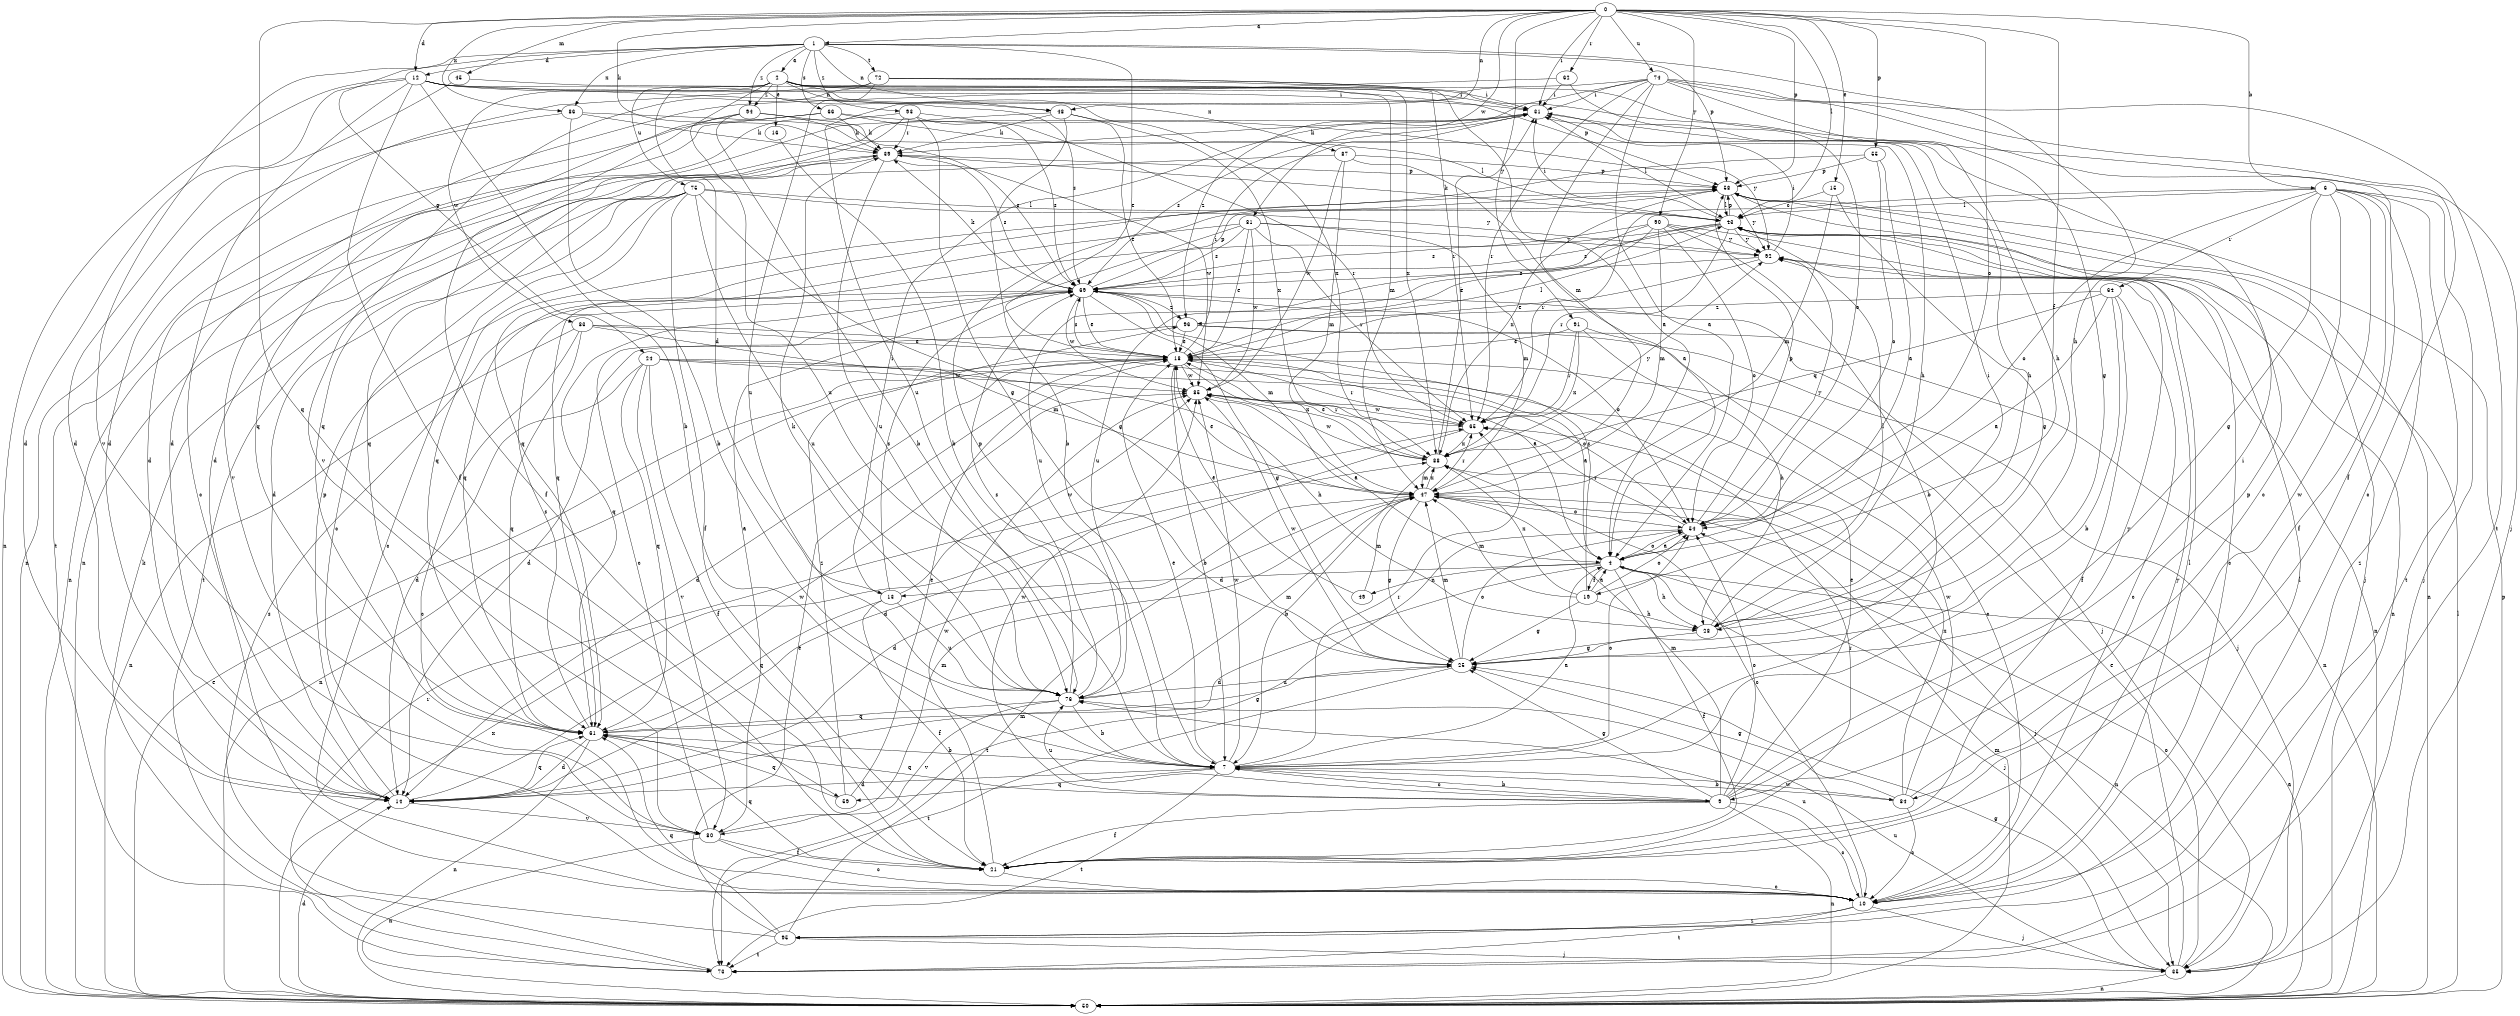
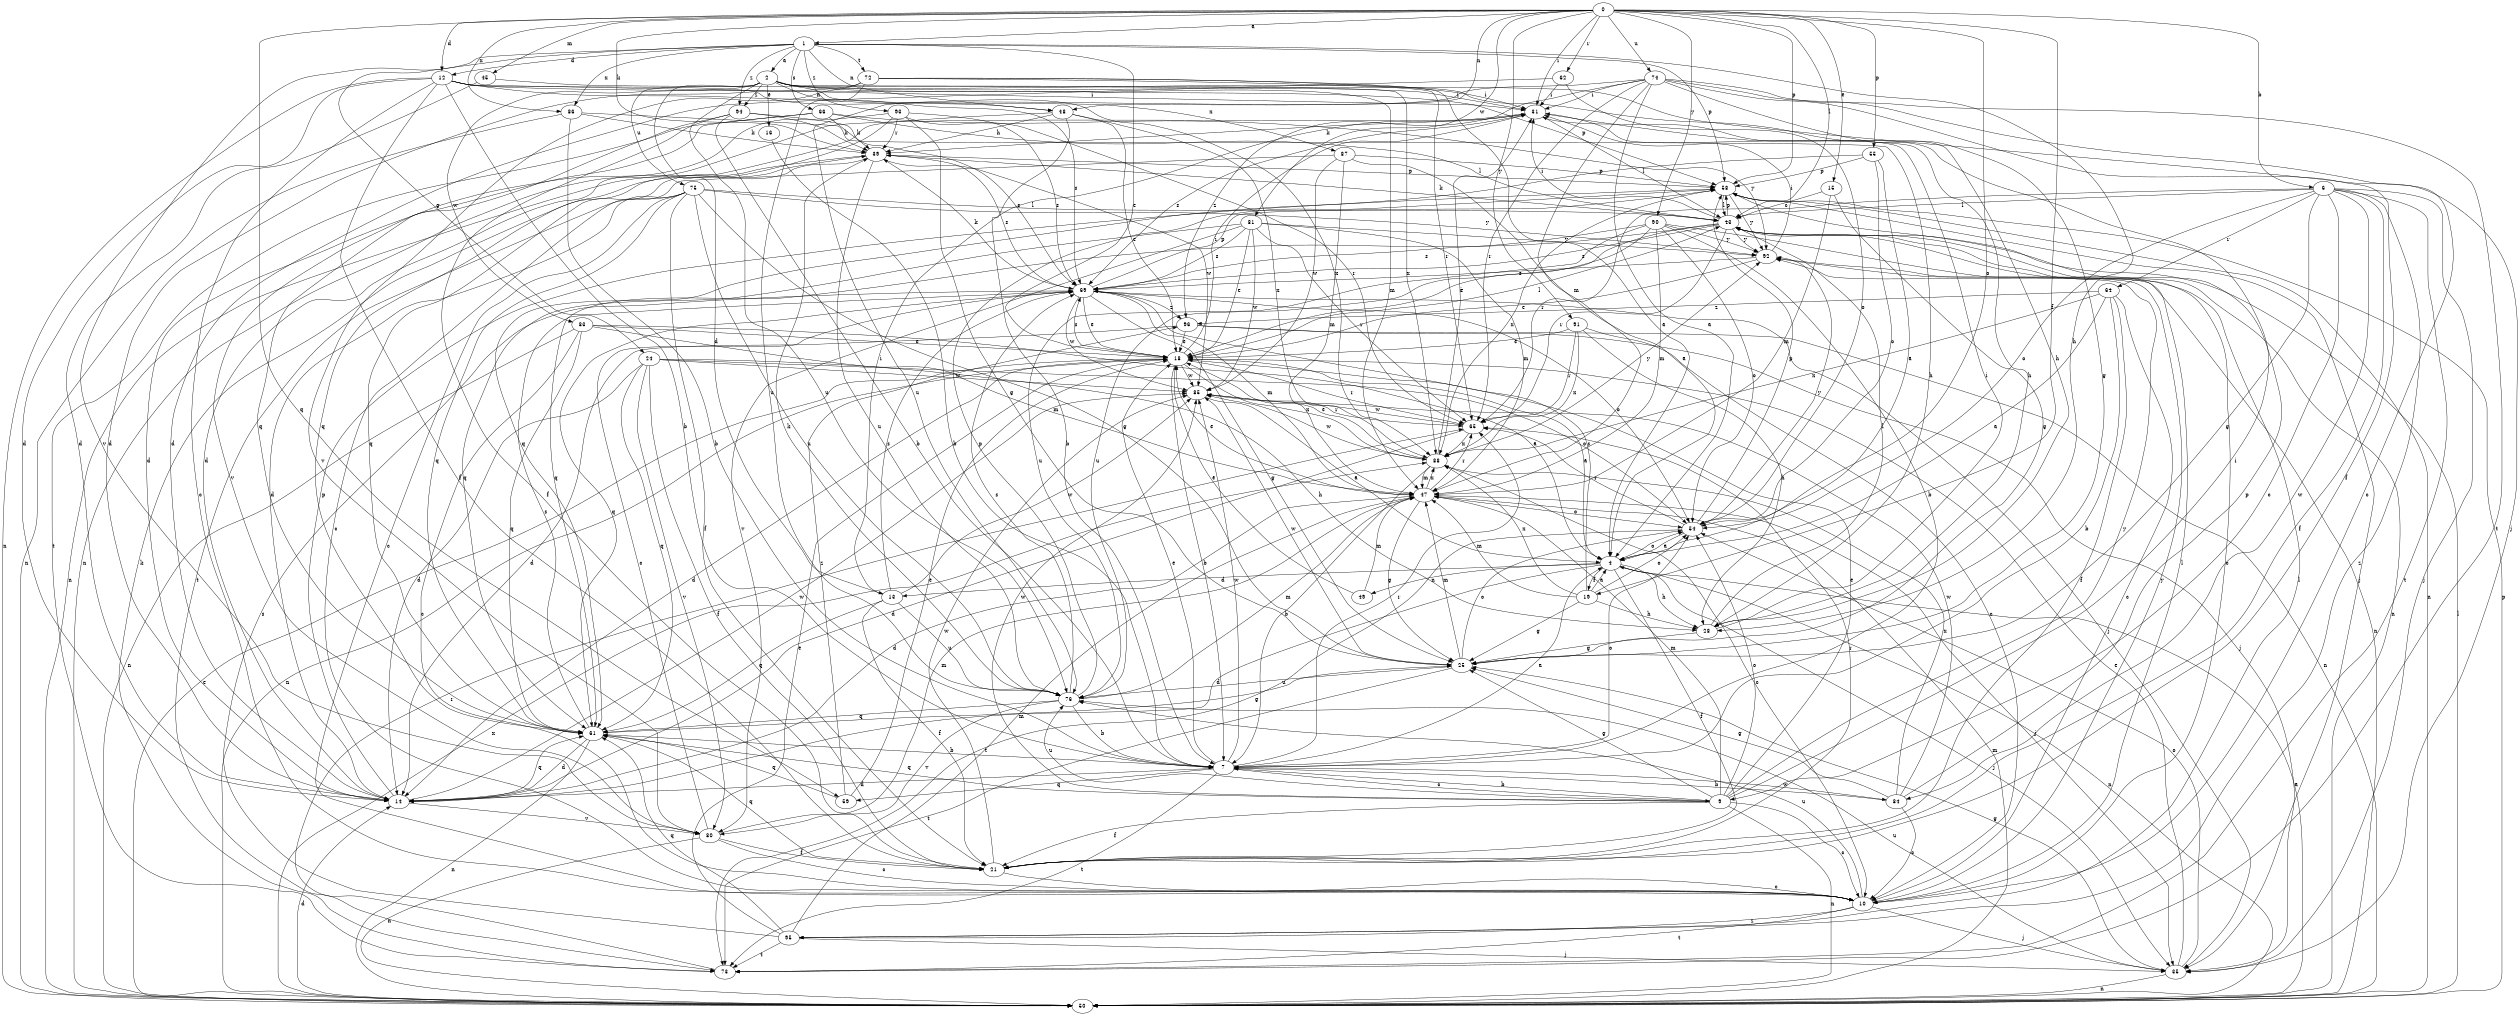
(1002, 133) -> (999, 133)
(1815, 376) -> (1814, 376)
(745, 529) -> (743, 529)
